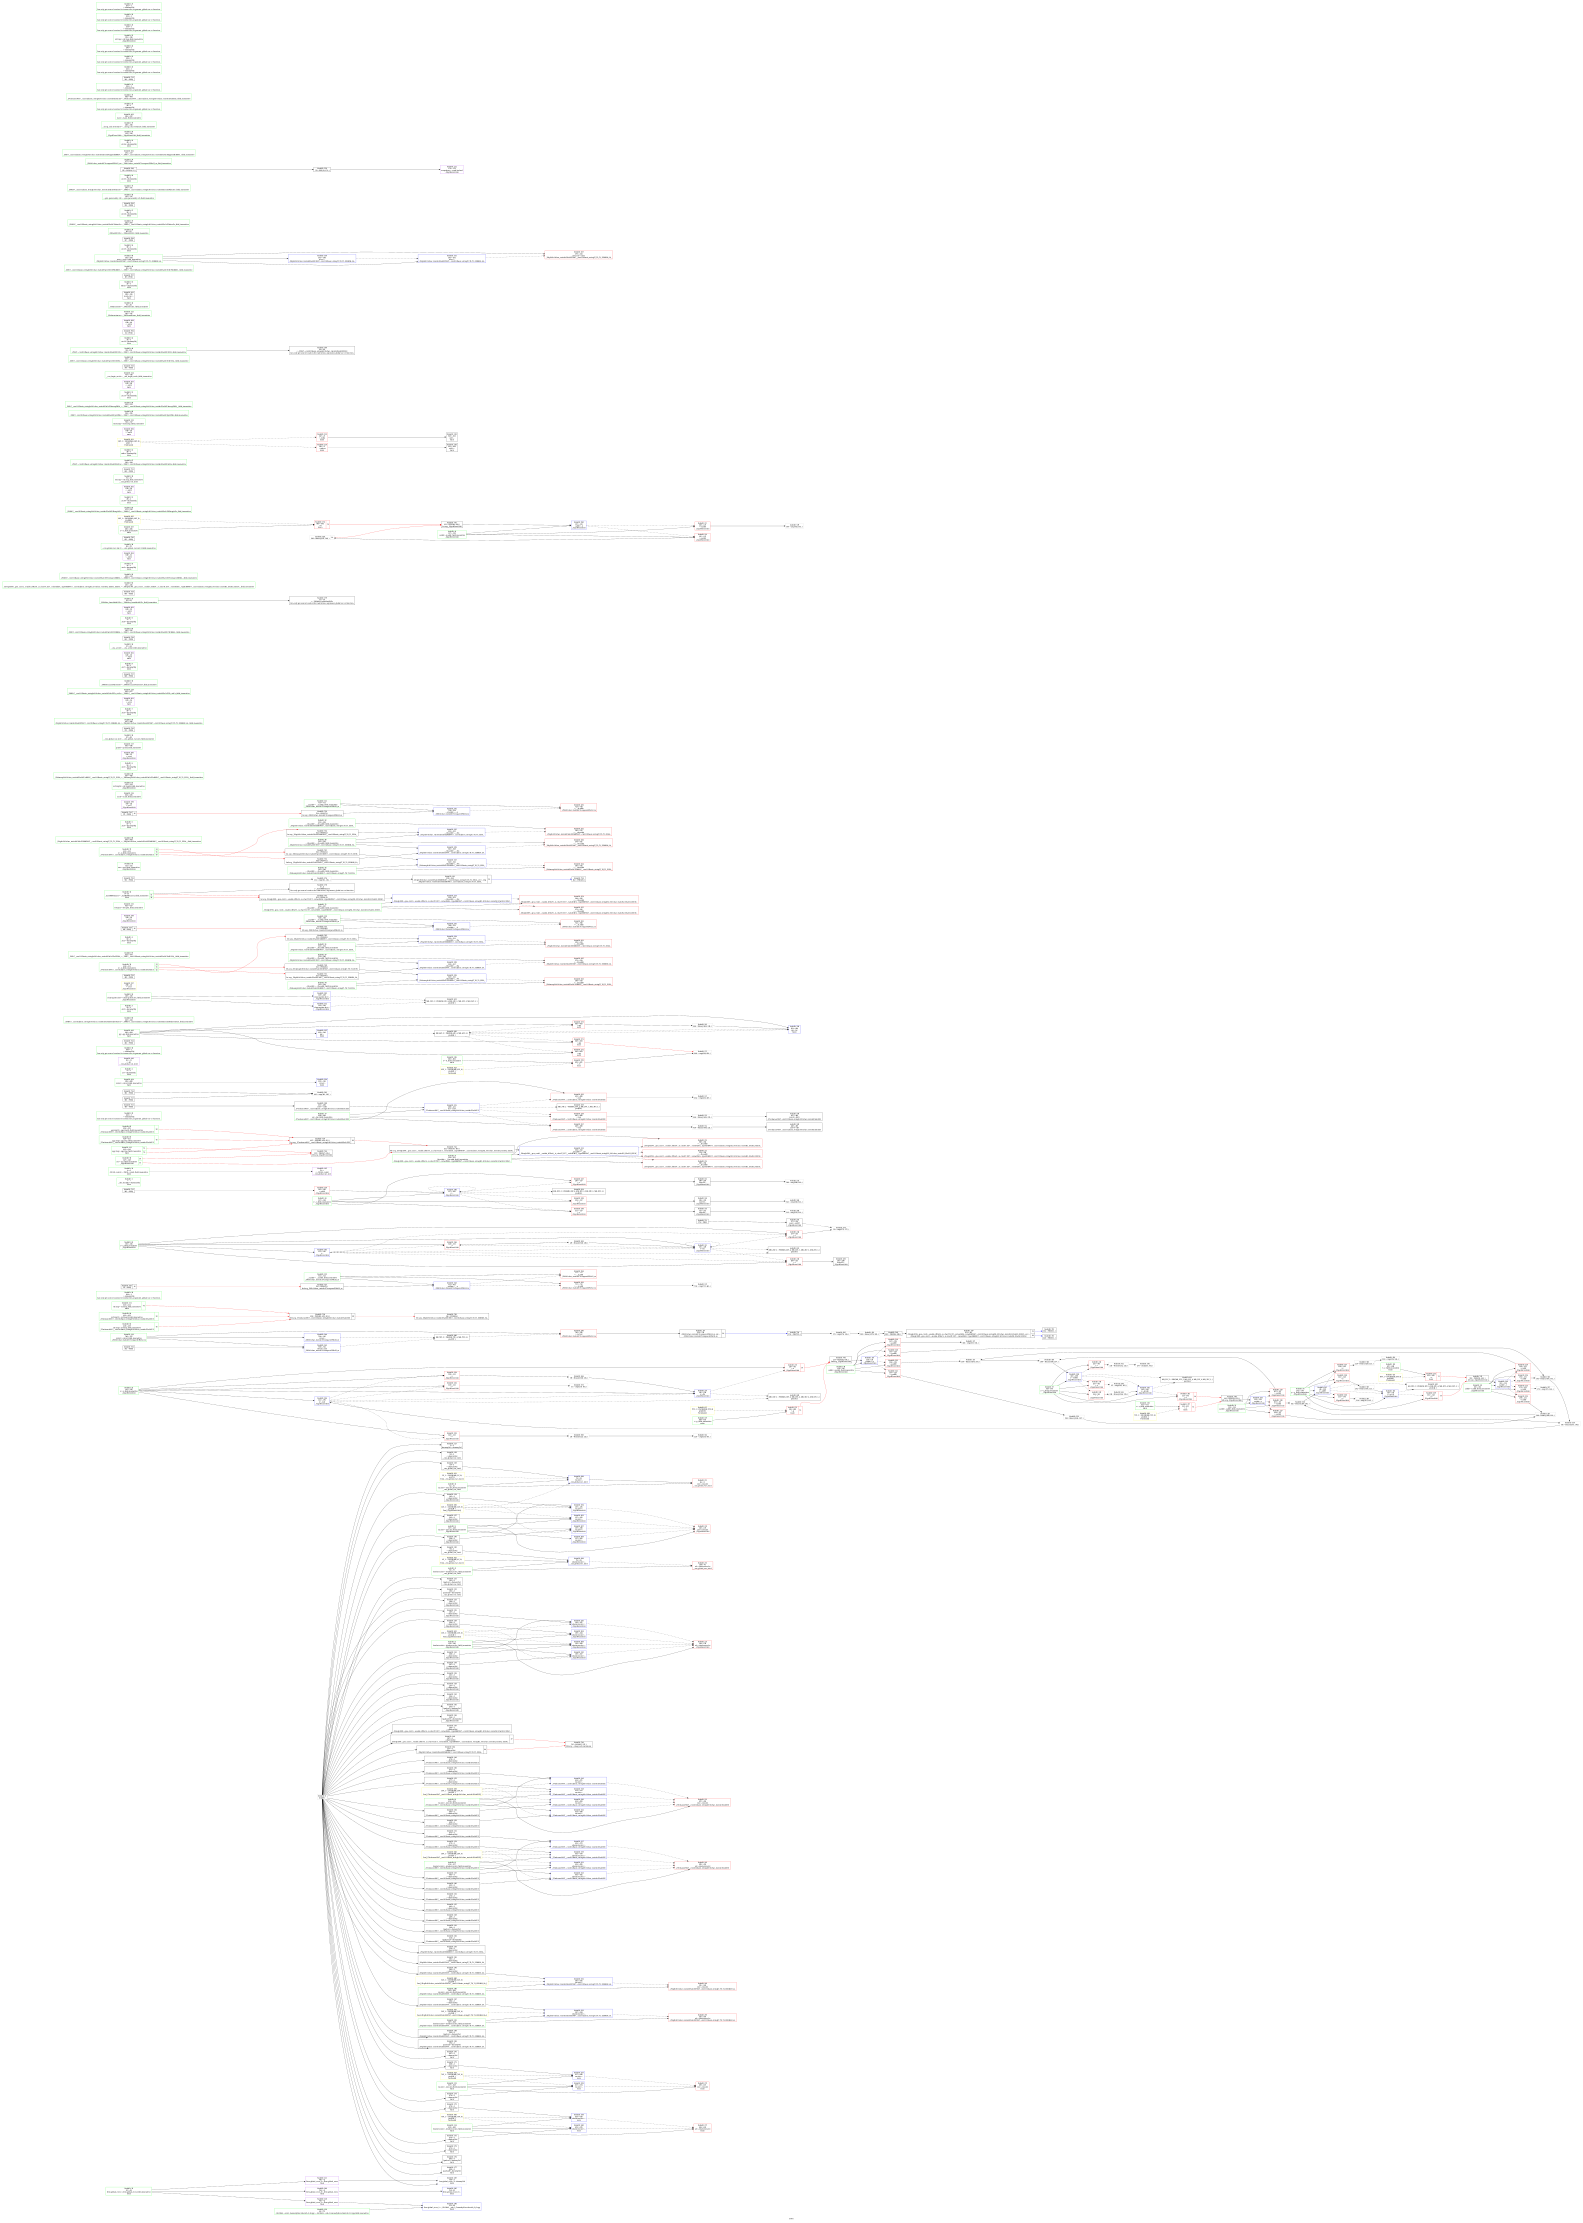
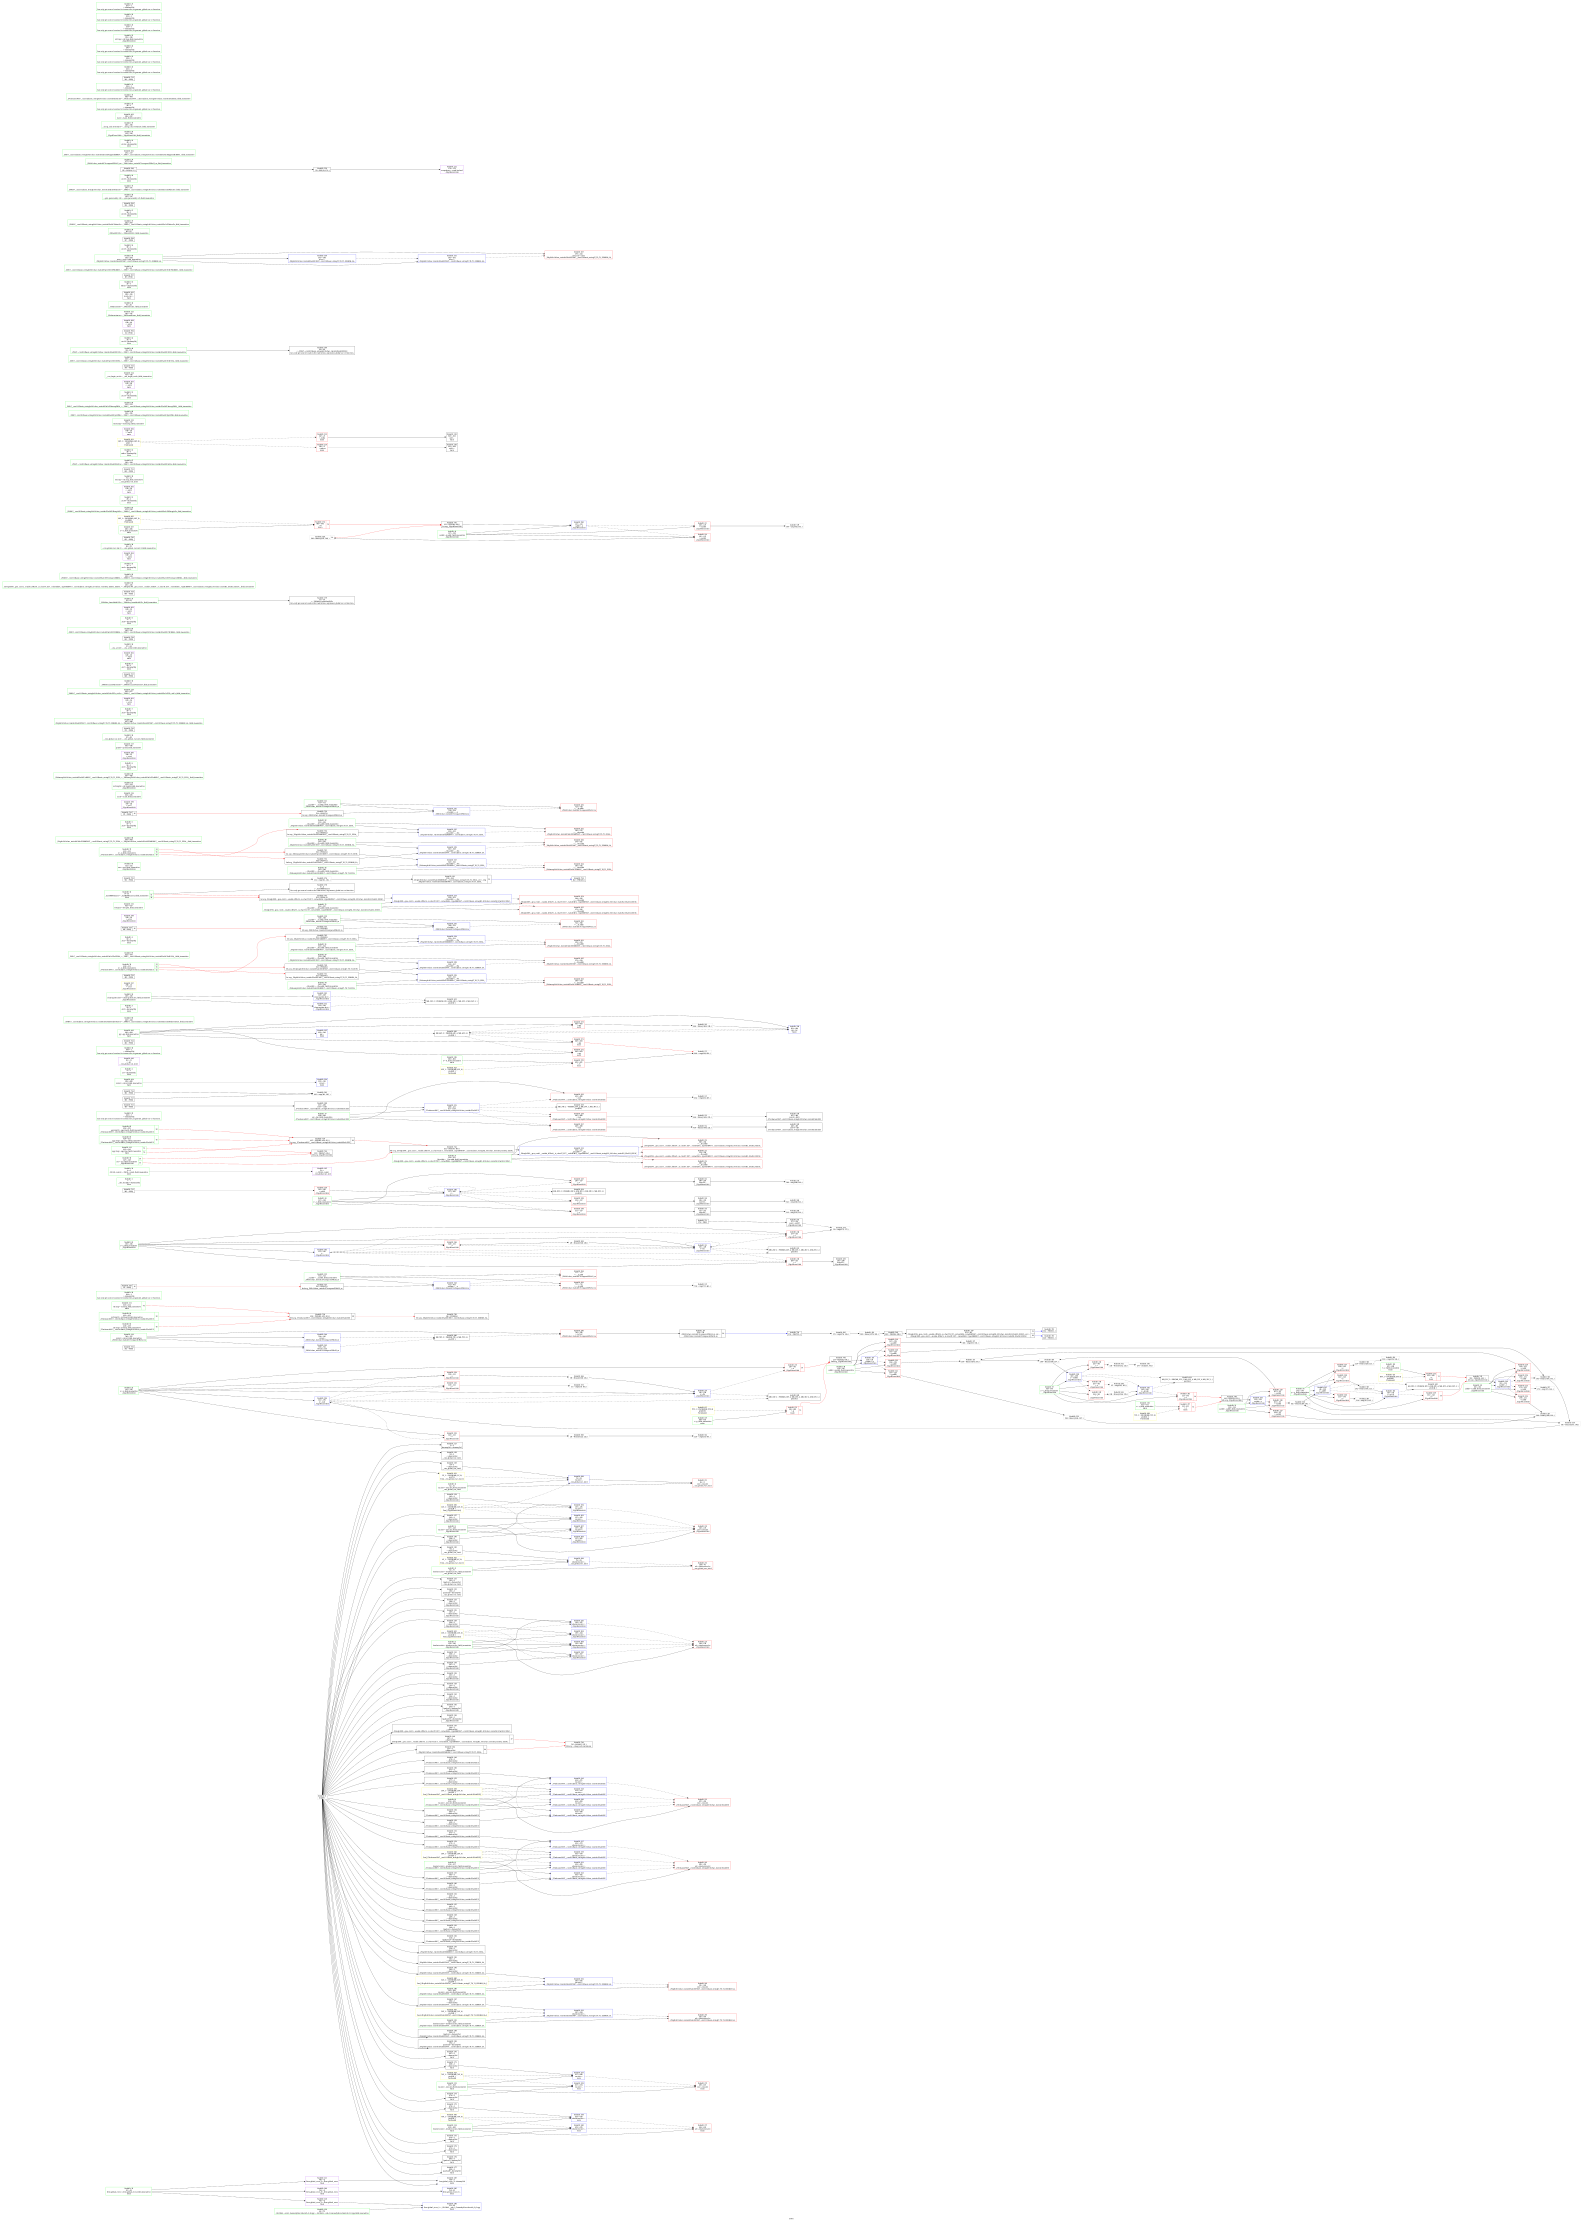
(387, 837) -> (386, 828)
(346, 1617) -> (343, 1608)
